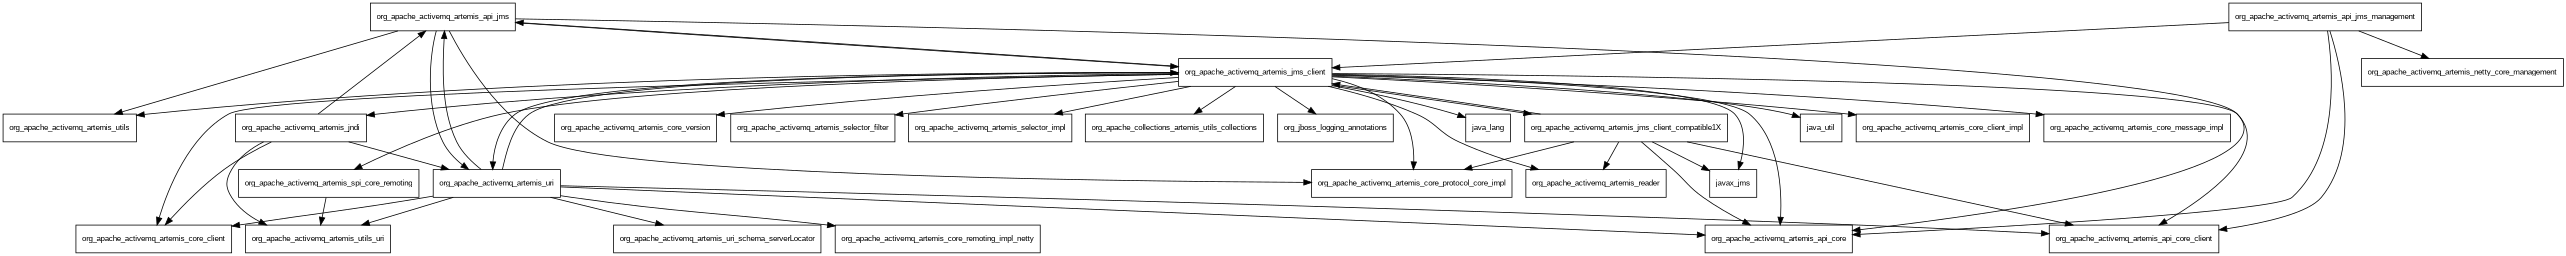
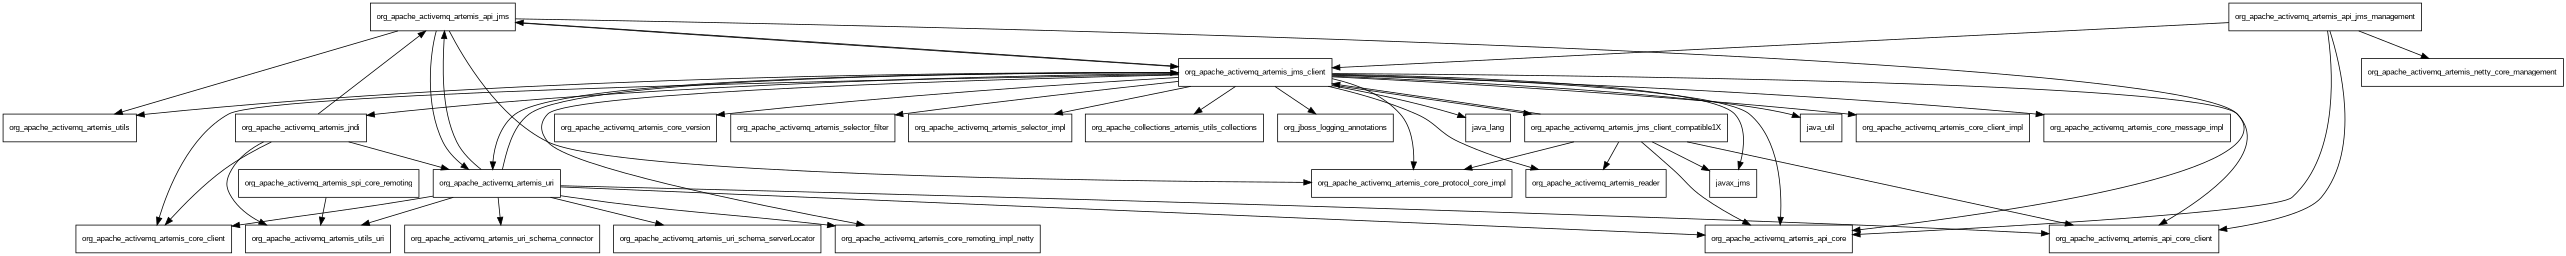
(620, 98) -> (686, 95)
none -> (502, 239)
